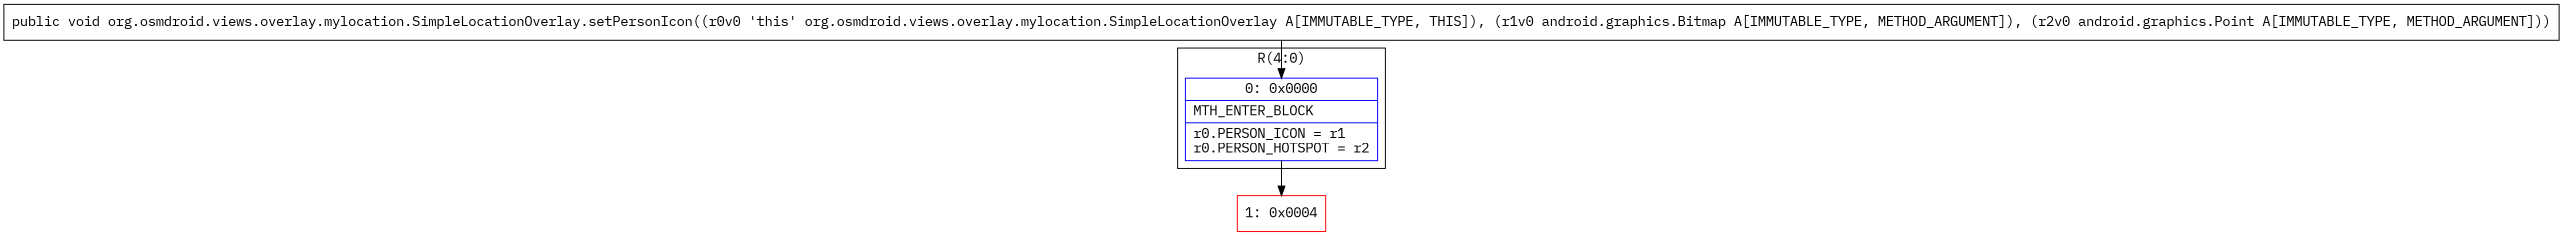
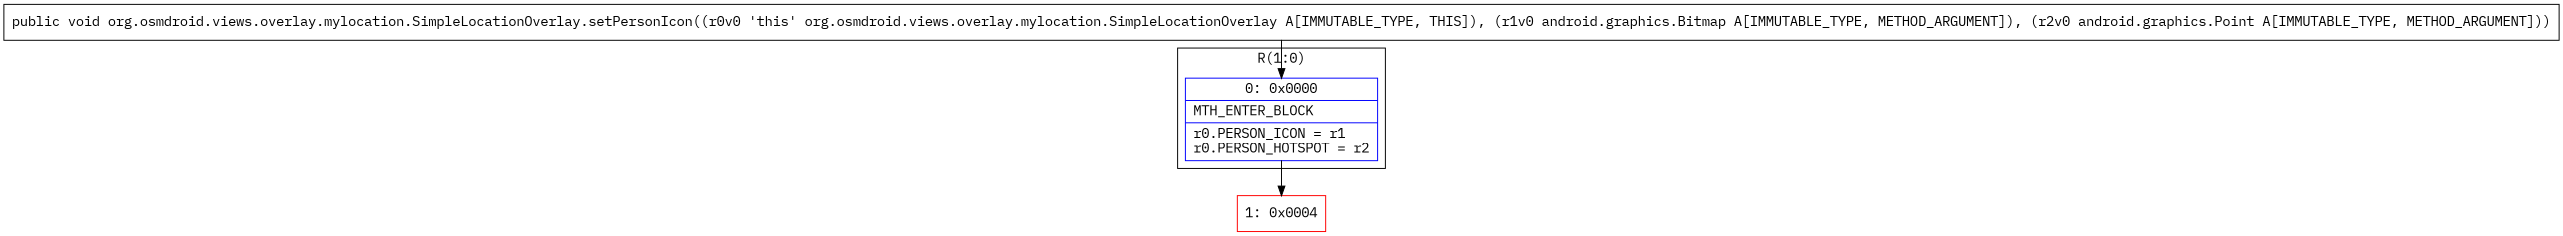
(1282, 59) -> (1282, 59)
